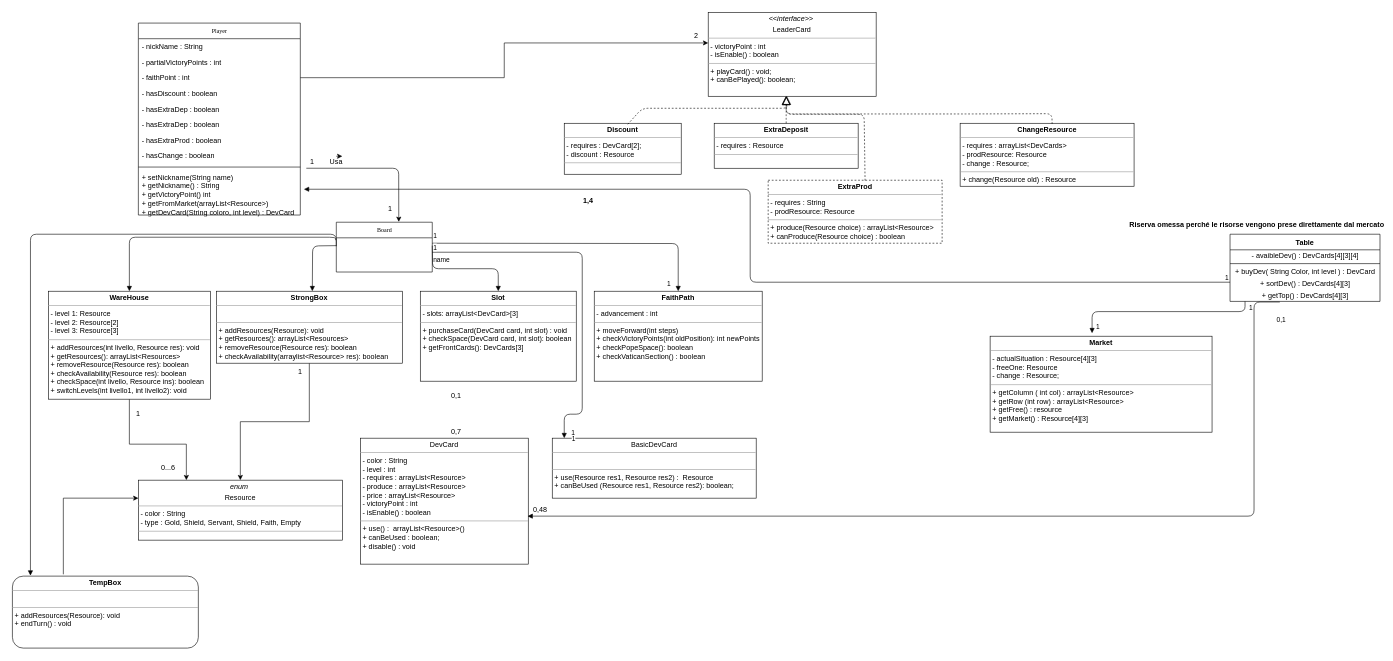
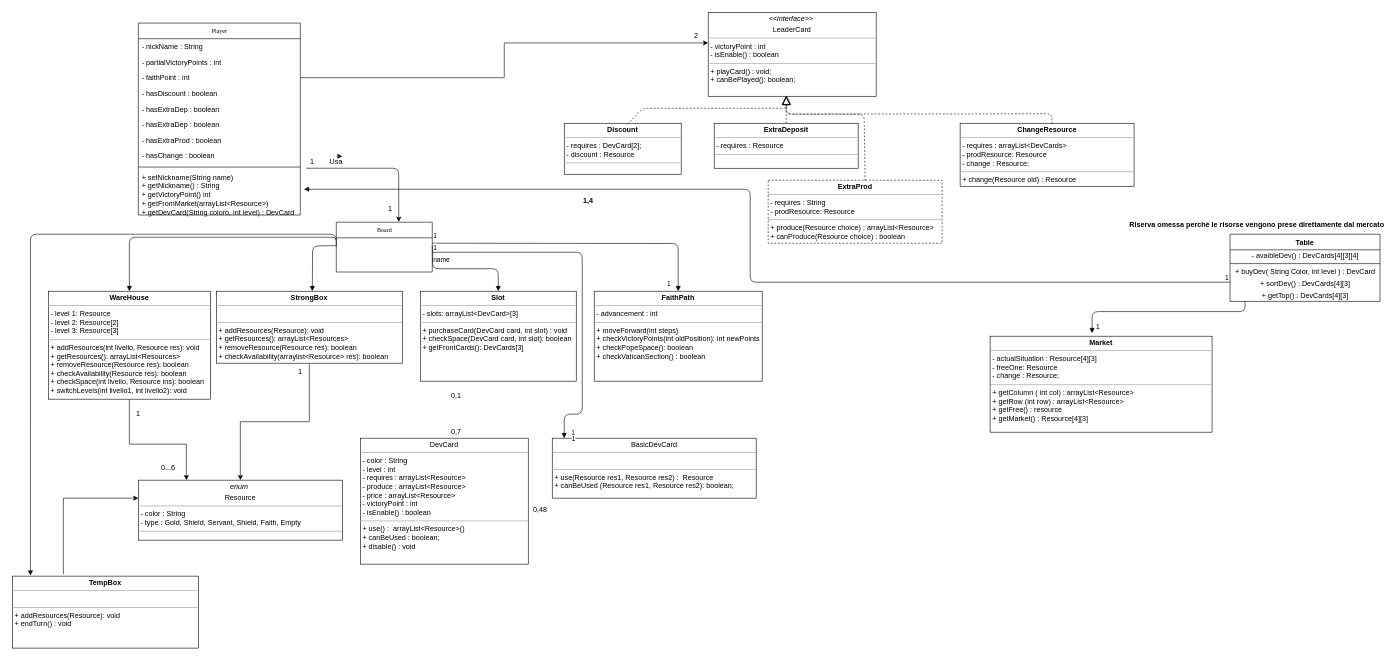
(1253, 515) -> none
(105, 612) -> (105, 612)
